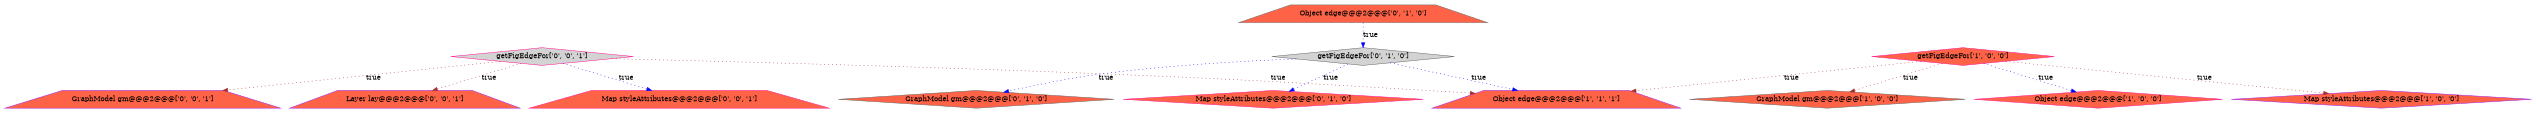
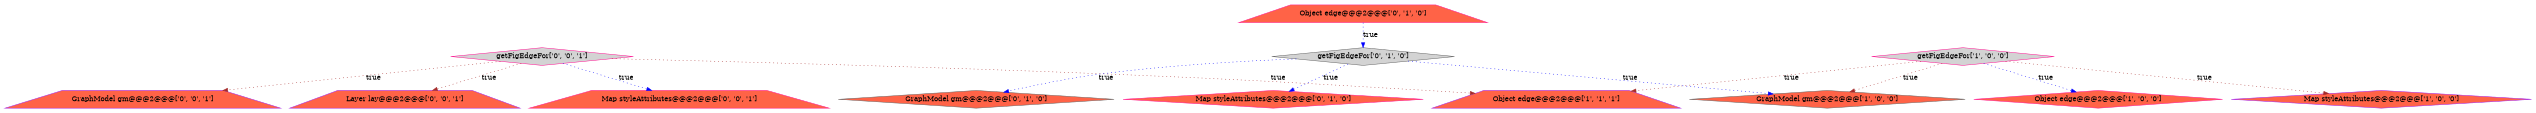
(1363, 14) -> (1363, 14)
(1963, 57) -> (1963, 57)
(1451, 76) -> (1588, 77)
